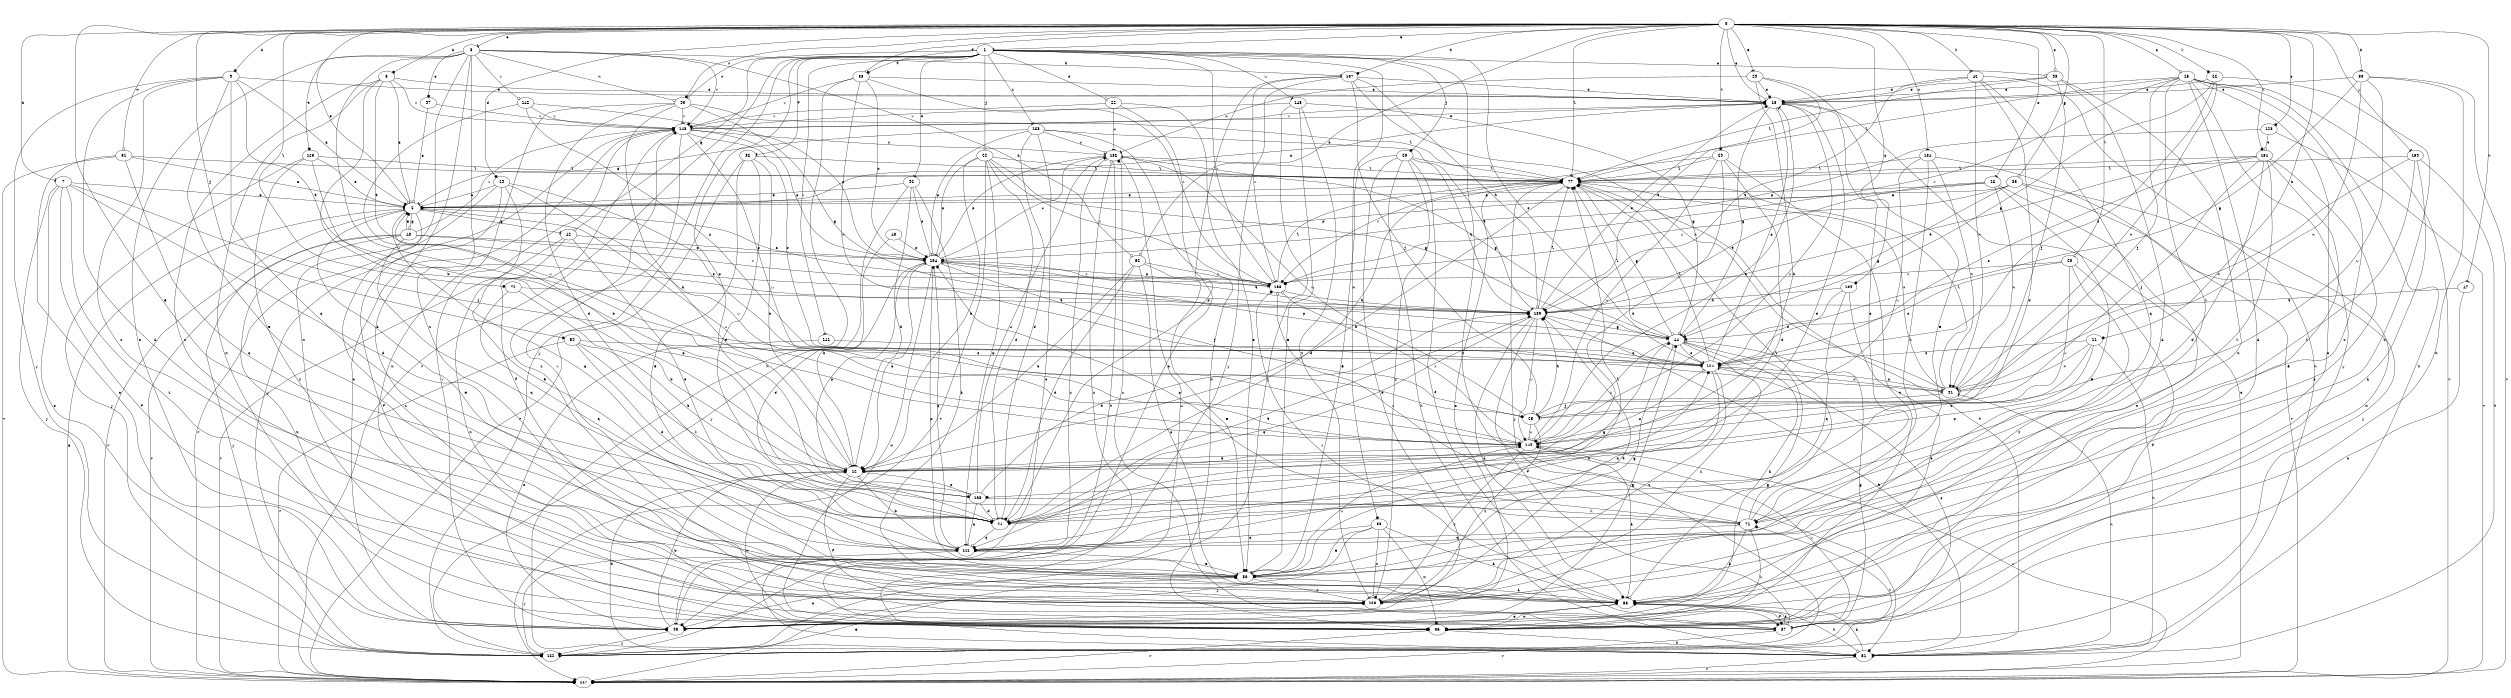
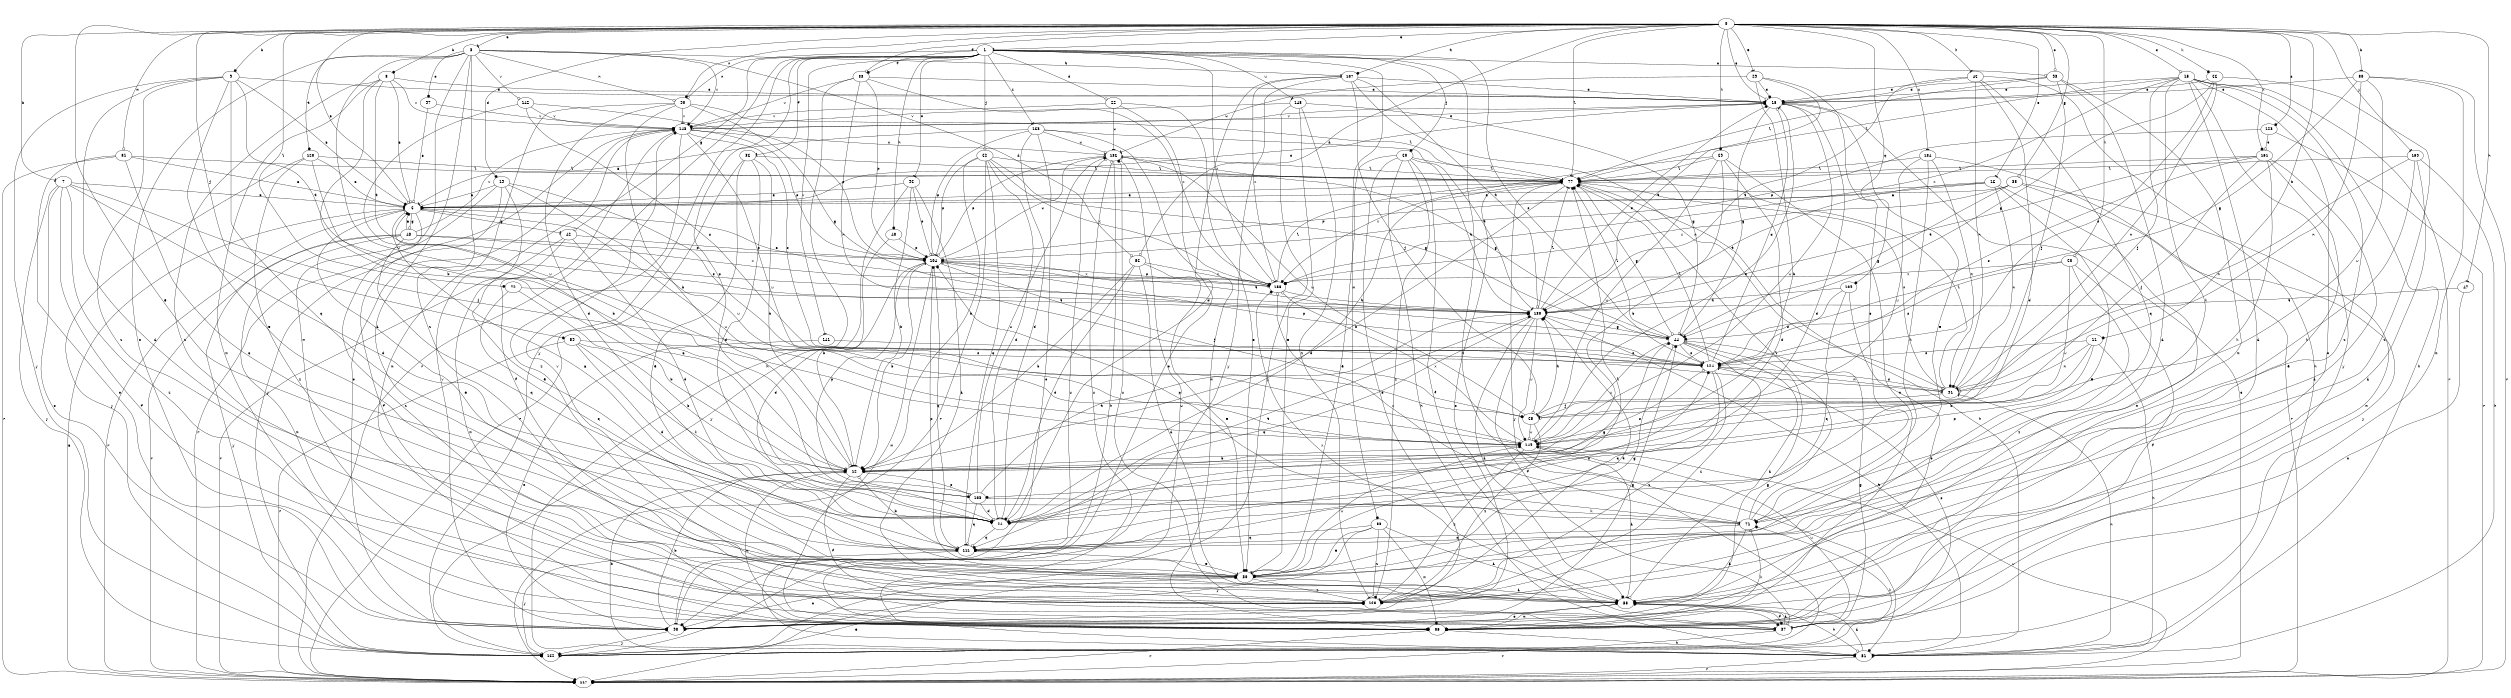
none -> (902, 119)
(1713, 490) -> none
